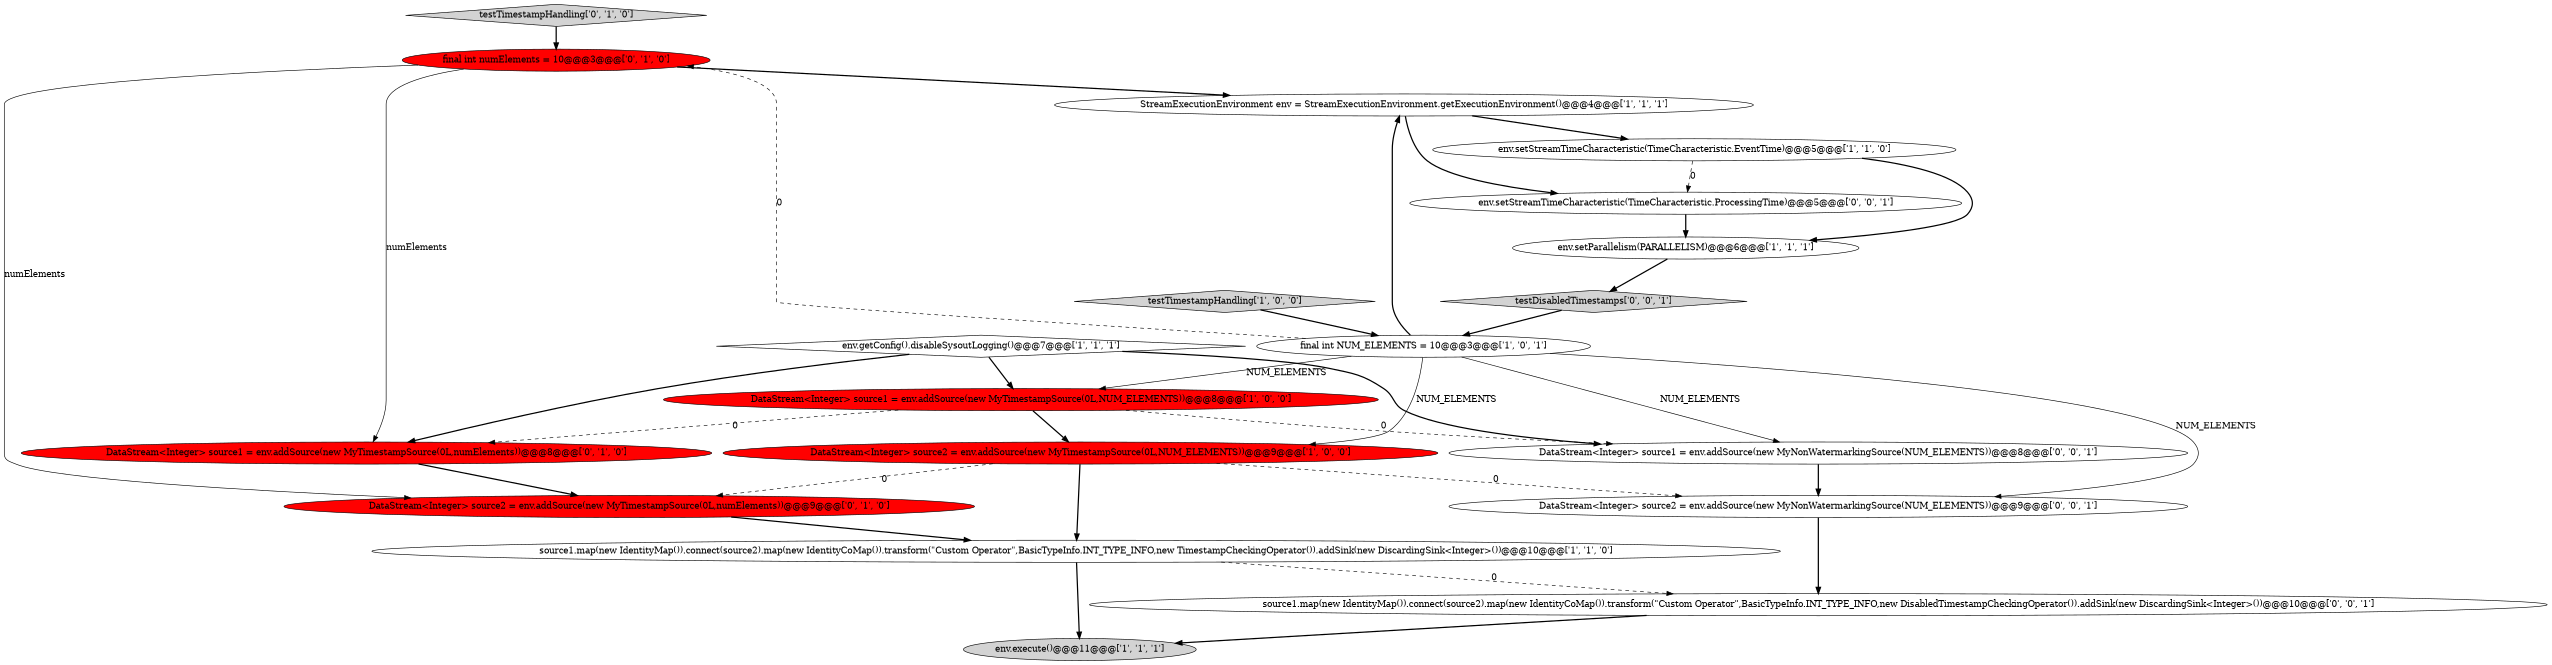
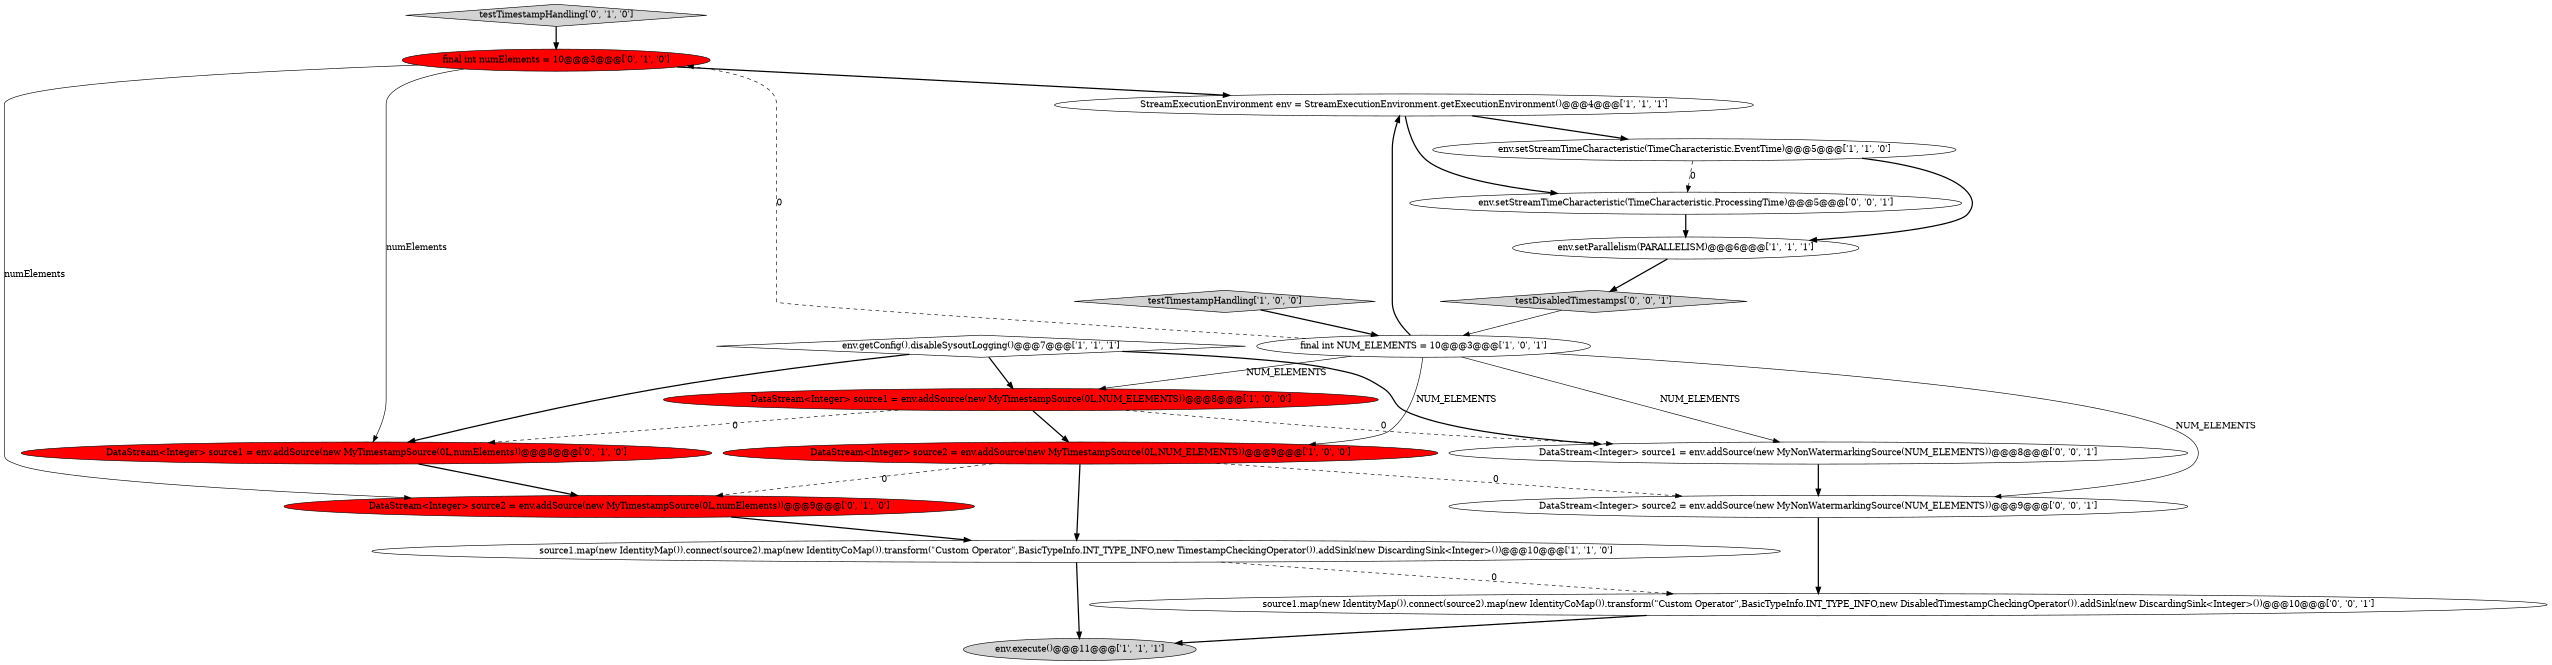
(1516, 322) -> (1516, 322)
